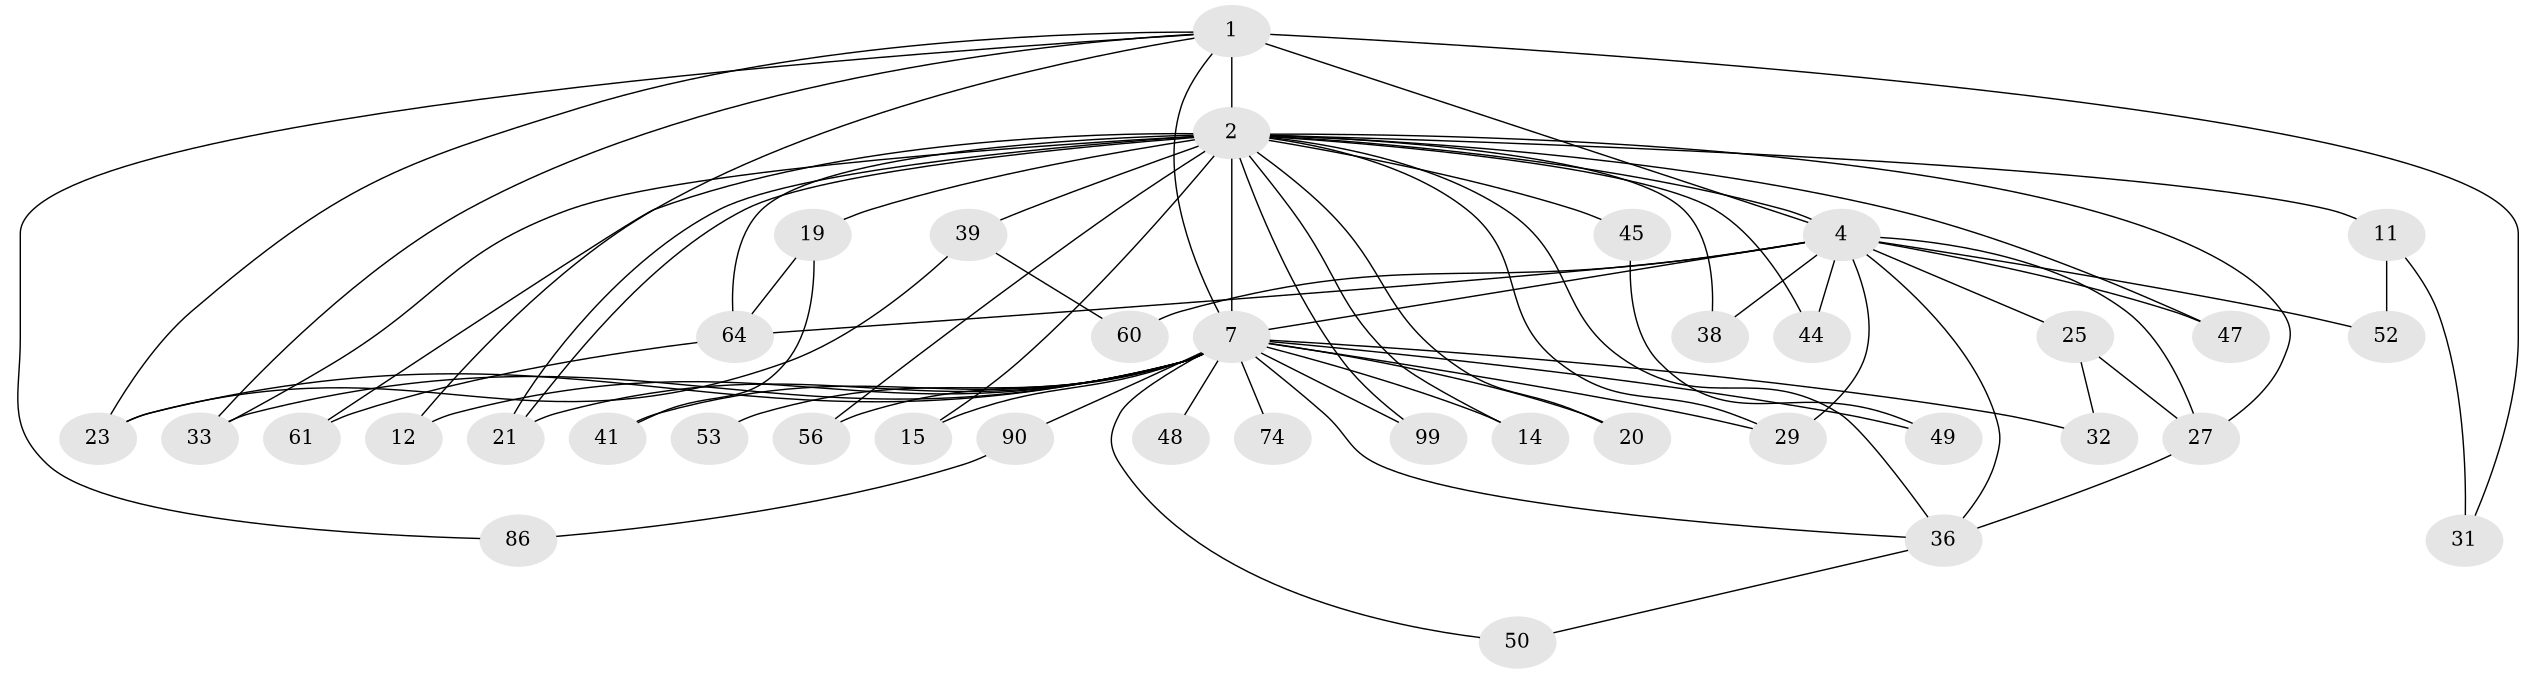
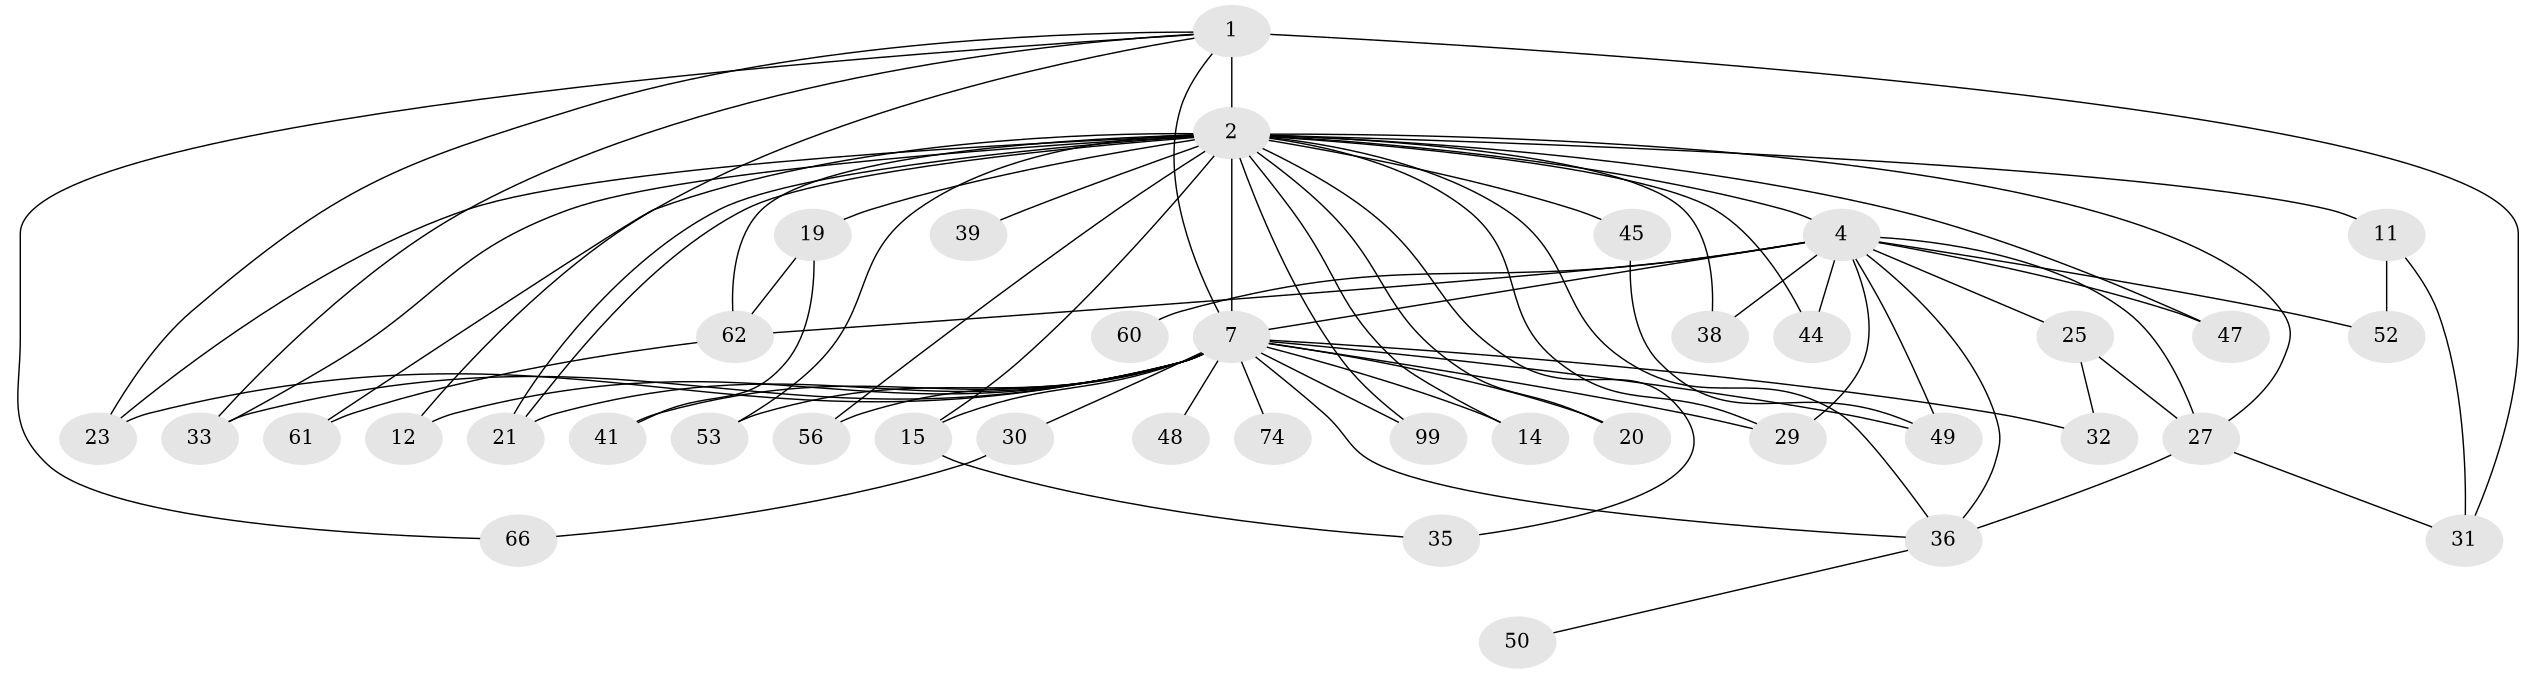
(1523, 129) -> (1898, 335)
none -> (919, 208)
(1049, 286) -> none
(735, 337) -> (735, 337)
(575, 401) -> (627, 178)
(1015, 439) -> (1015, 439)
none -> (2333, 490)
(518, 541) -> (518, 541)
none -> (1441, 541)
(1212, 551) -> none
